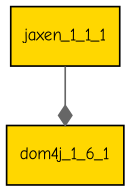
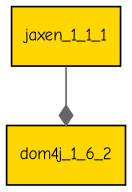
(65, 155) -> (66, 155)
